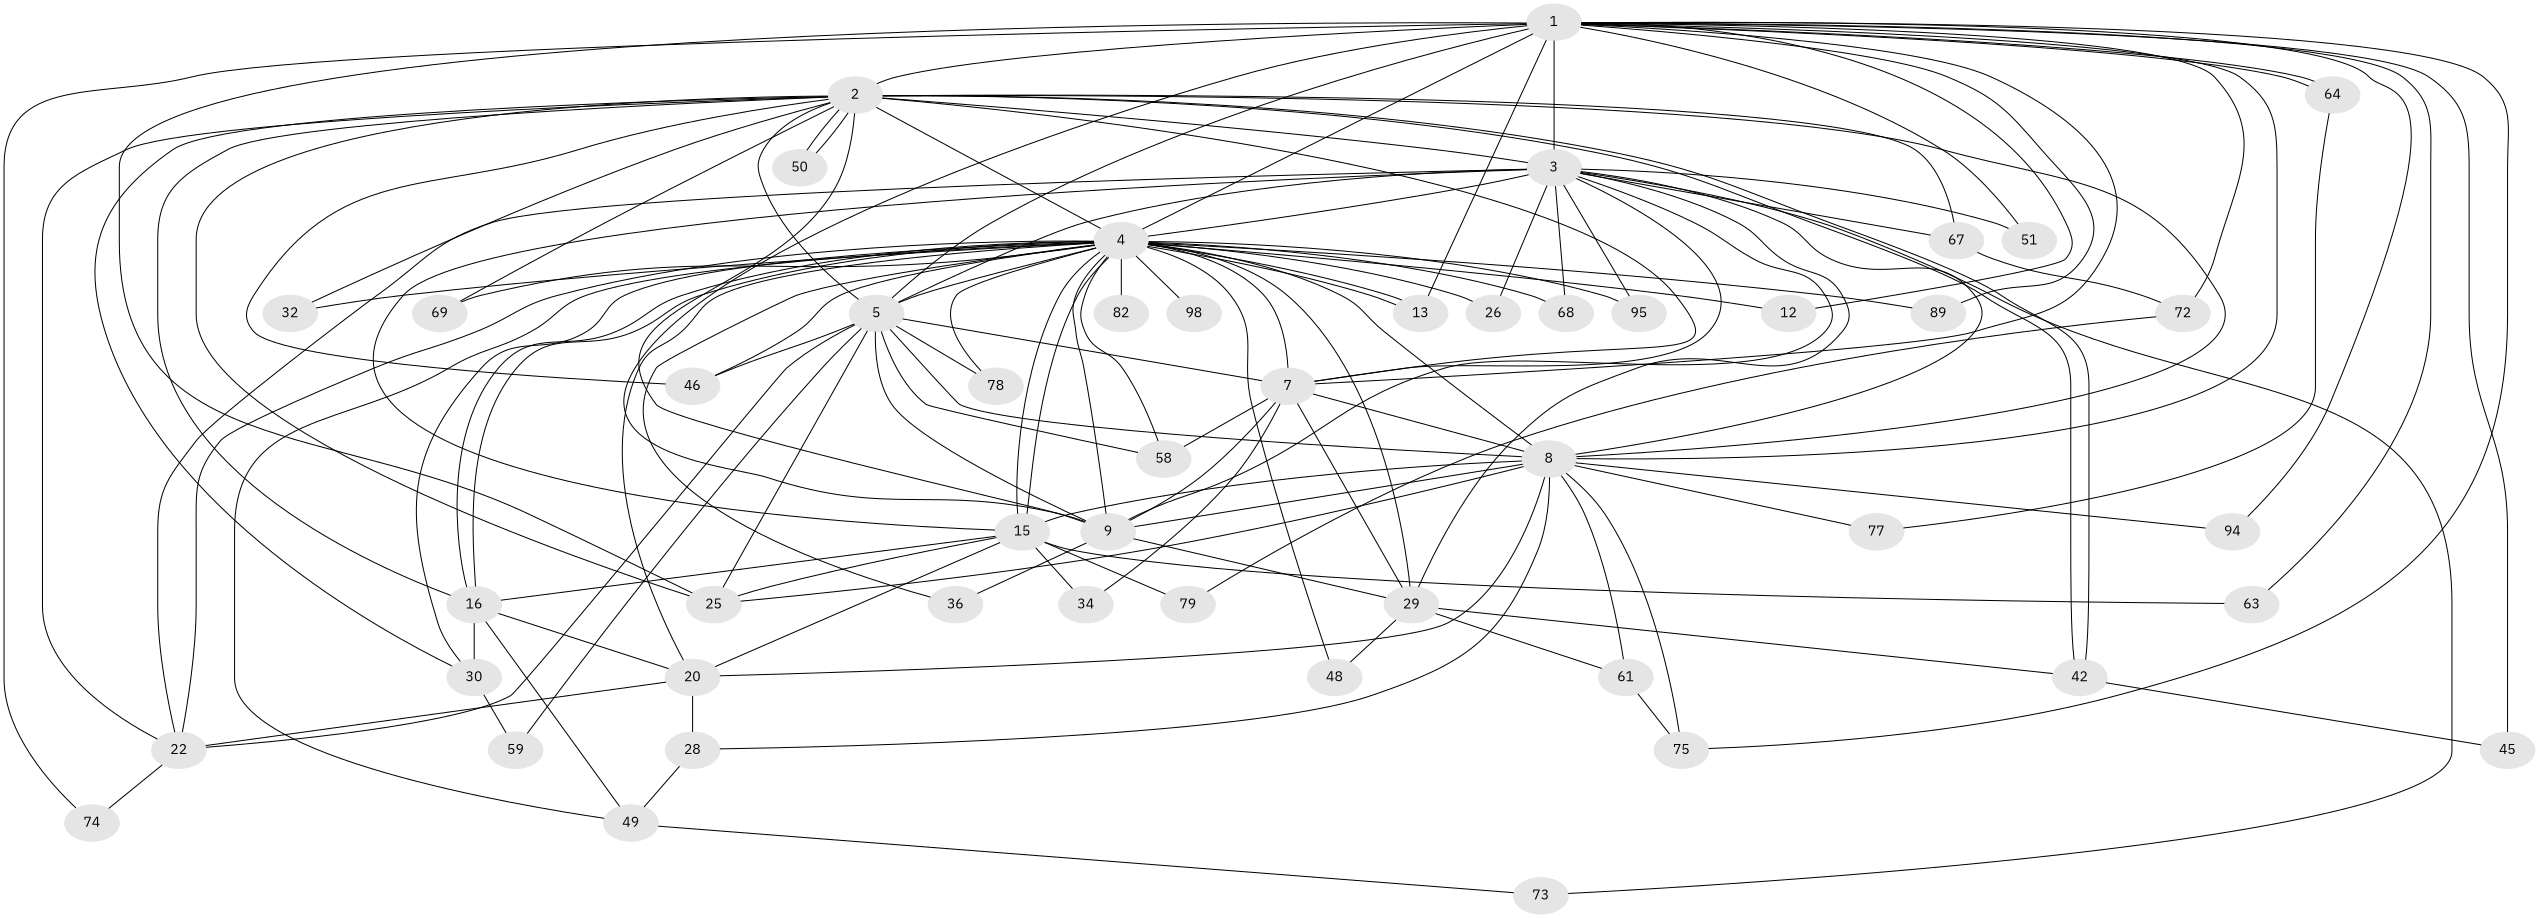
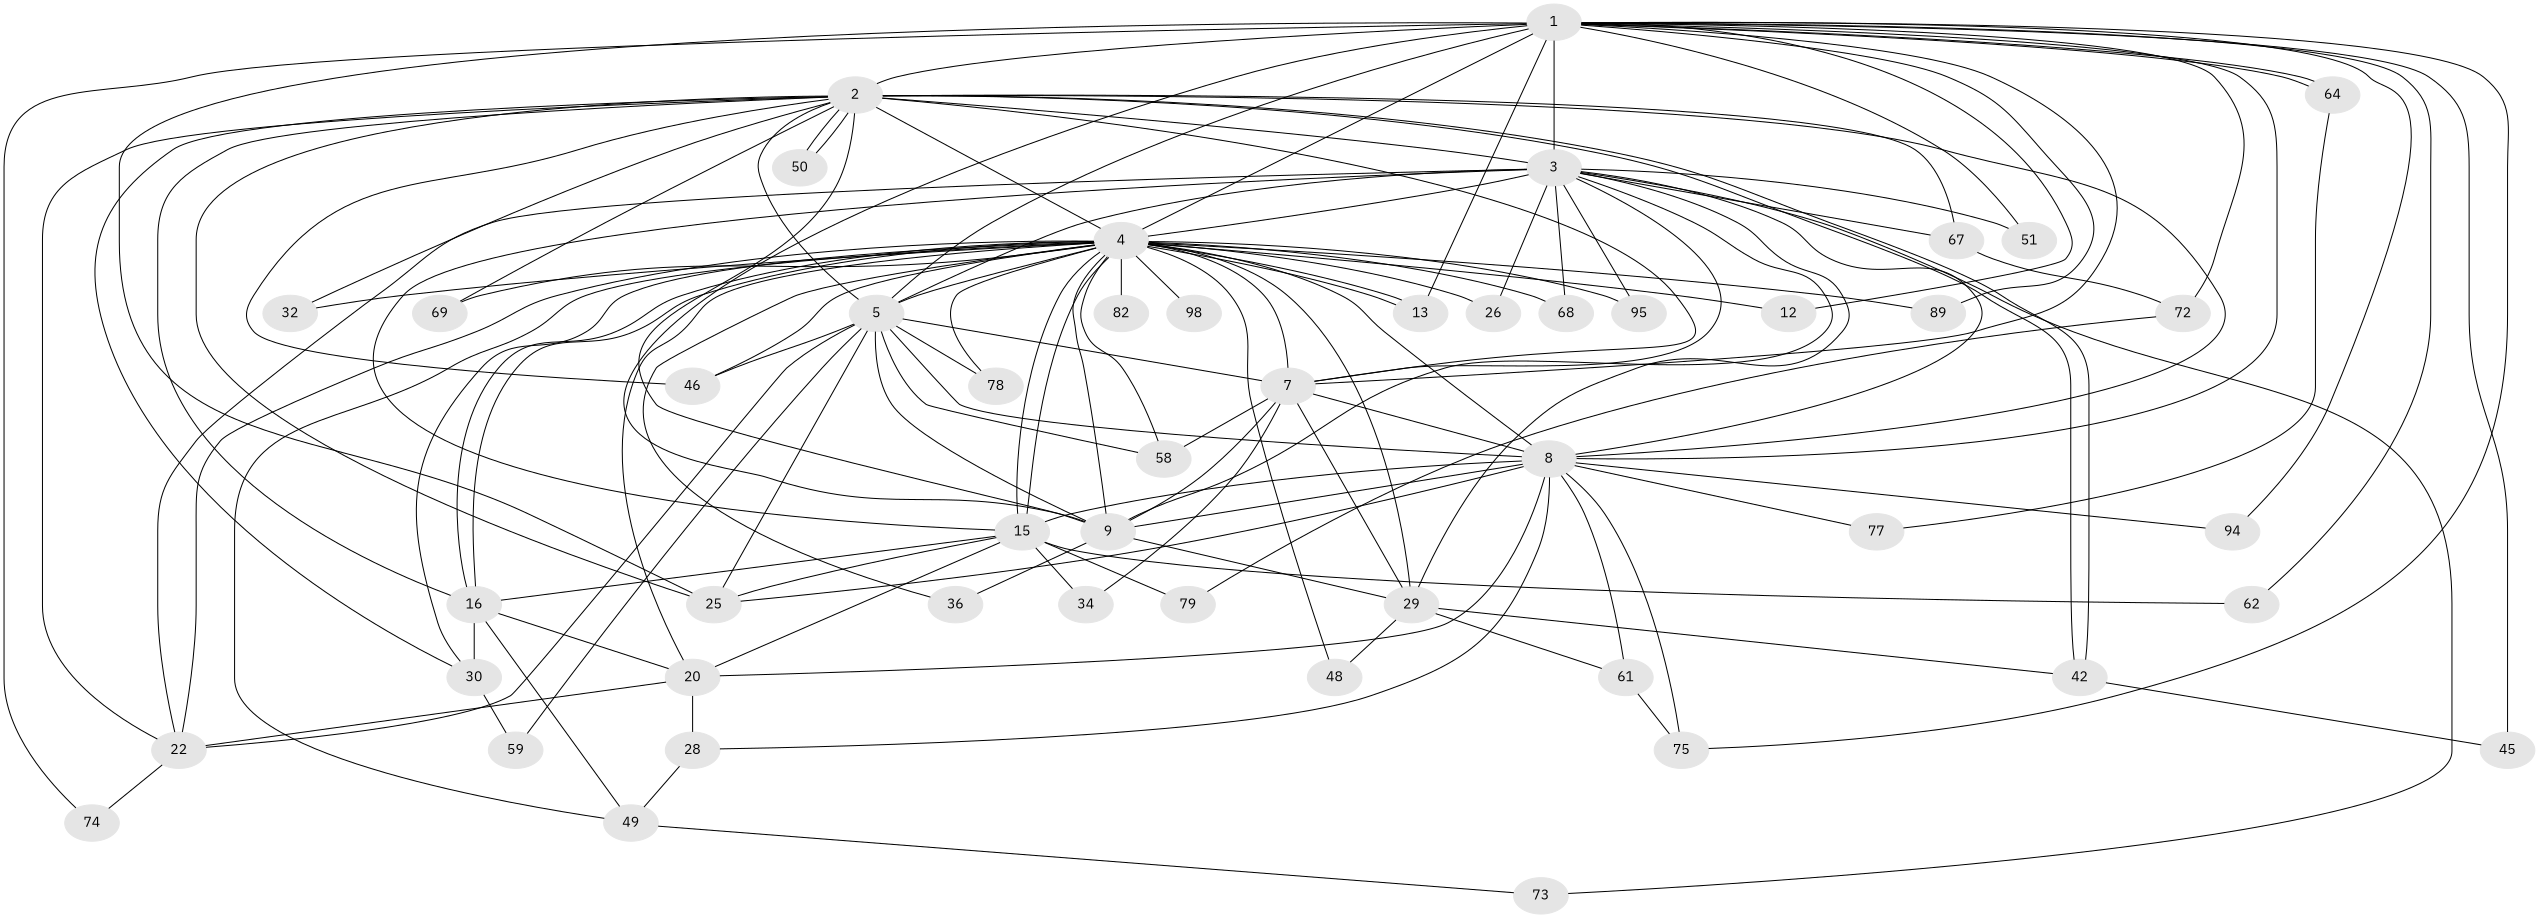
(2252, 605) -> (2252, 605)
